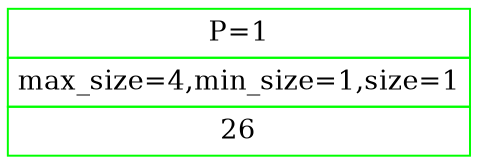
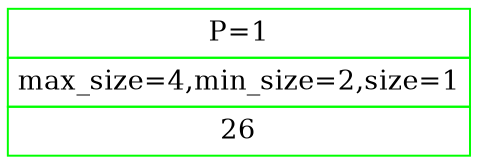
(239, 81) -> (239, 81)
